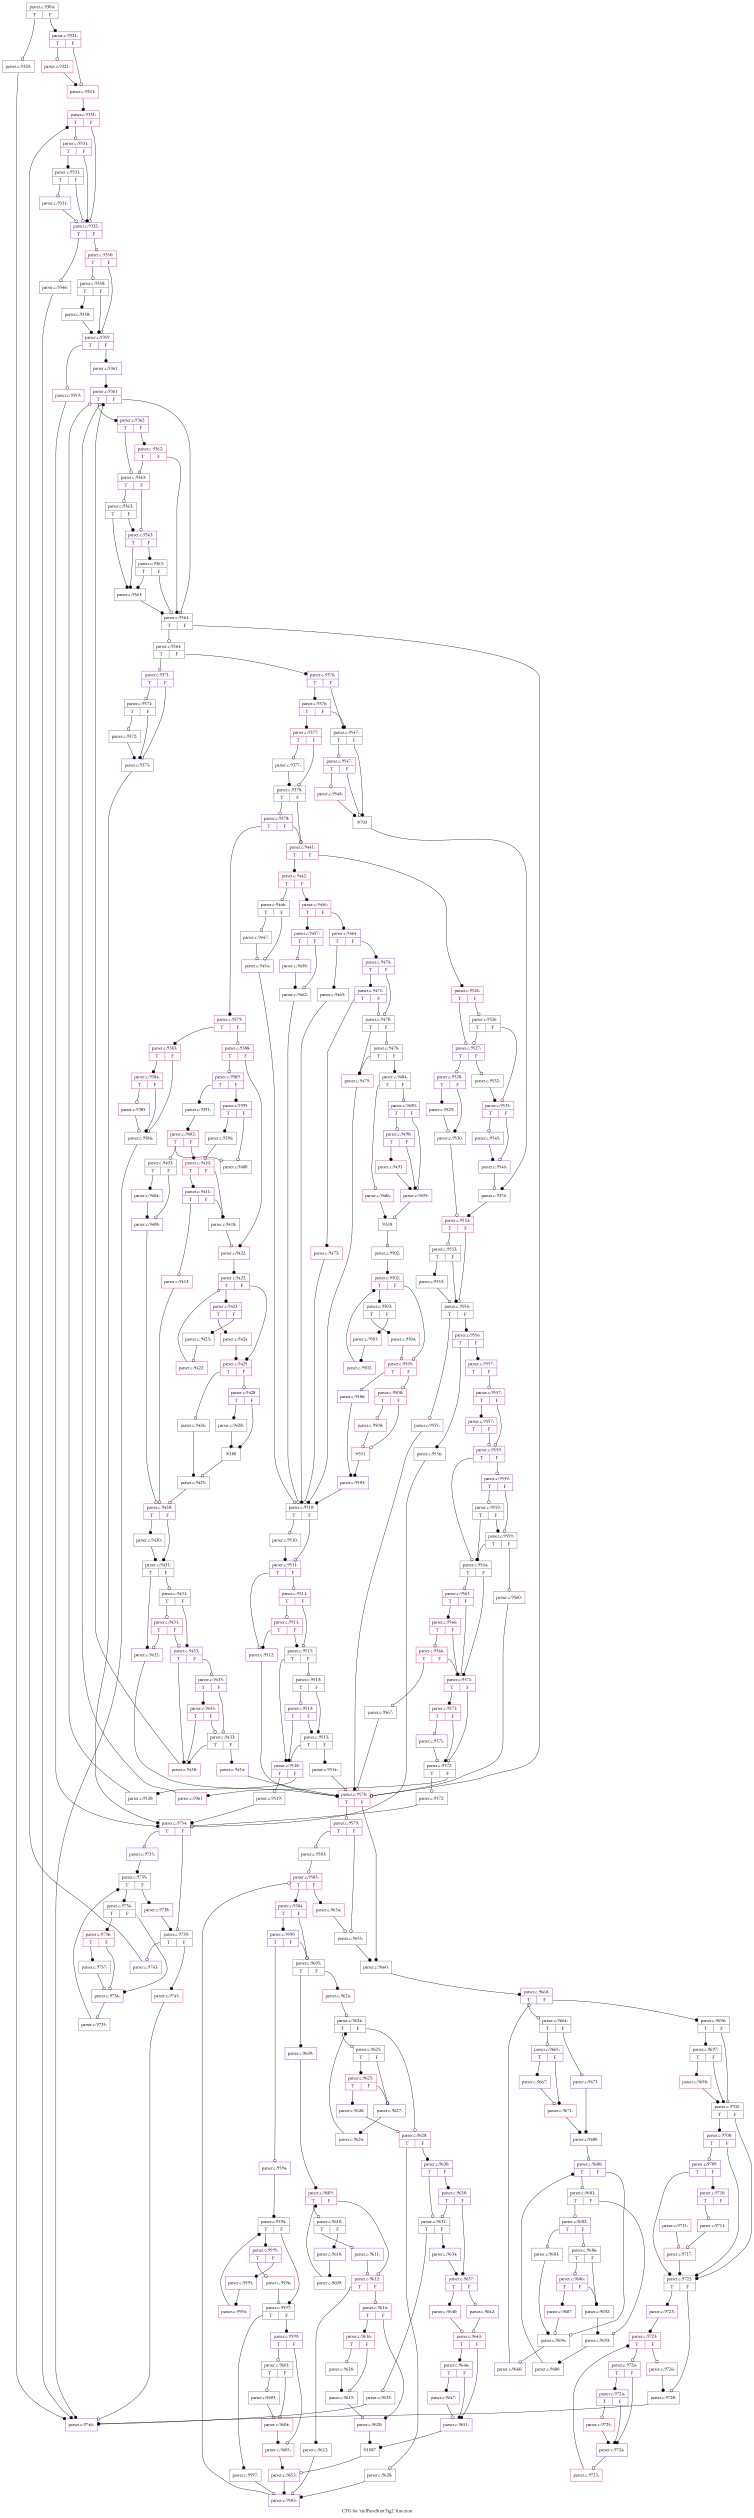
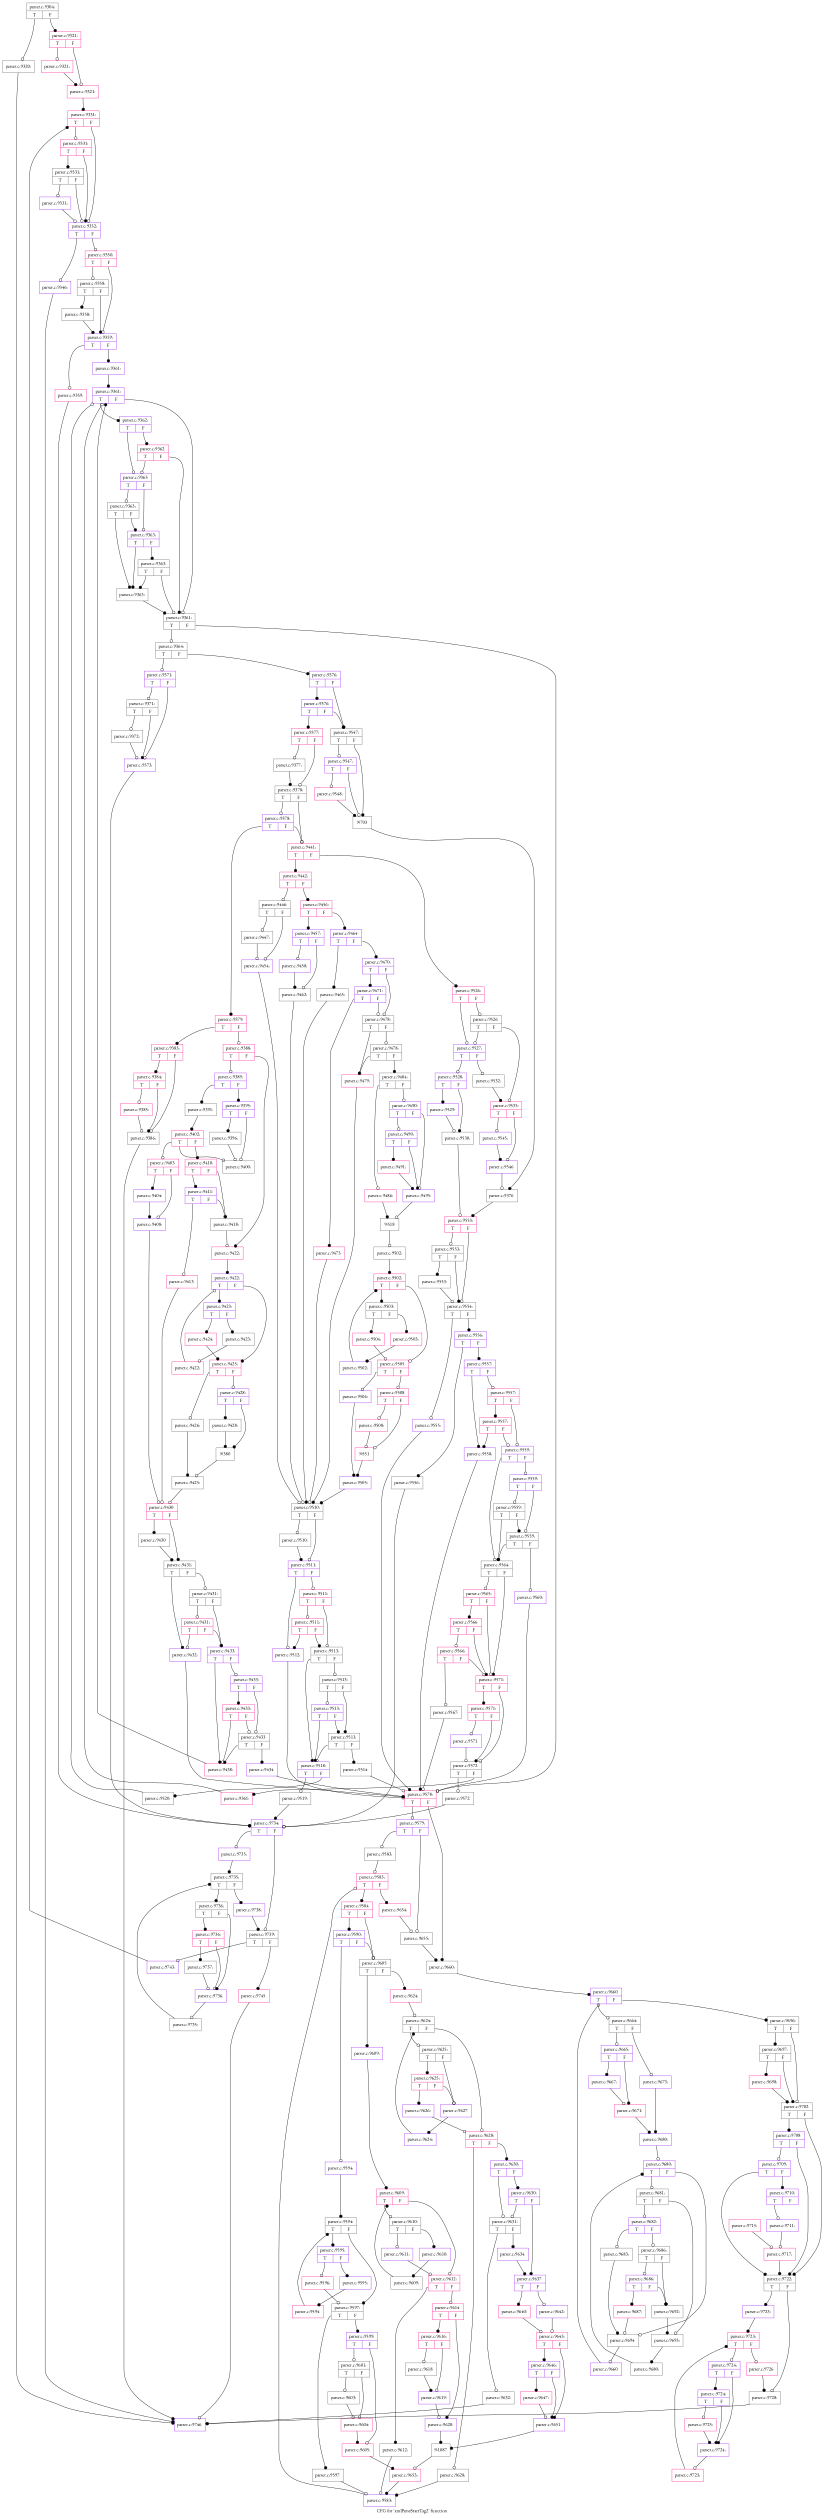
(131, 750) -> (133, 750)
(211, 1151) -> (231, 1151)
(161, 1167) -> (163, 1167)
none -> (480, 1454)
